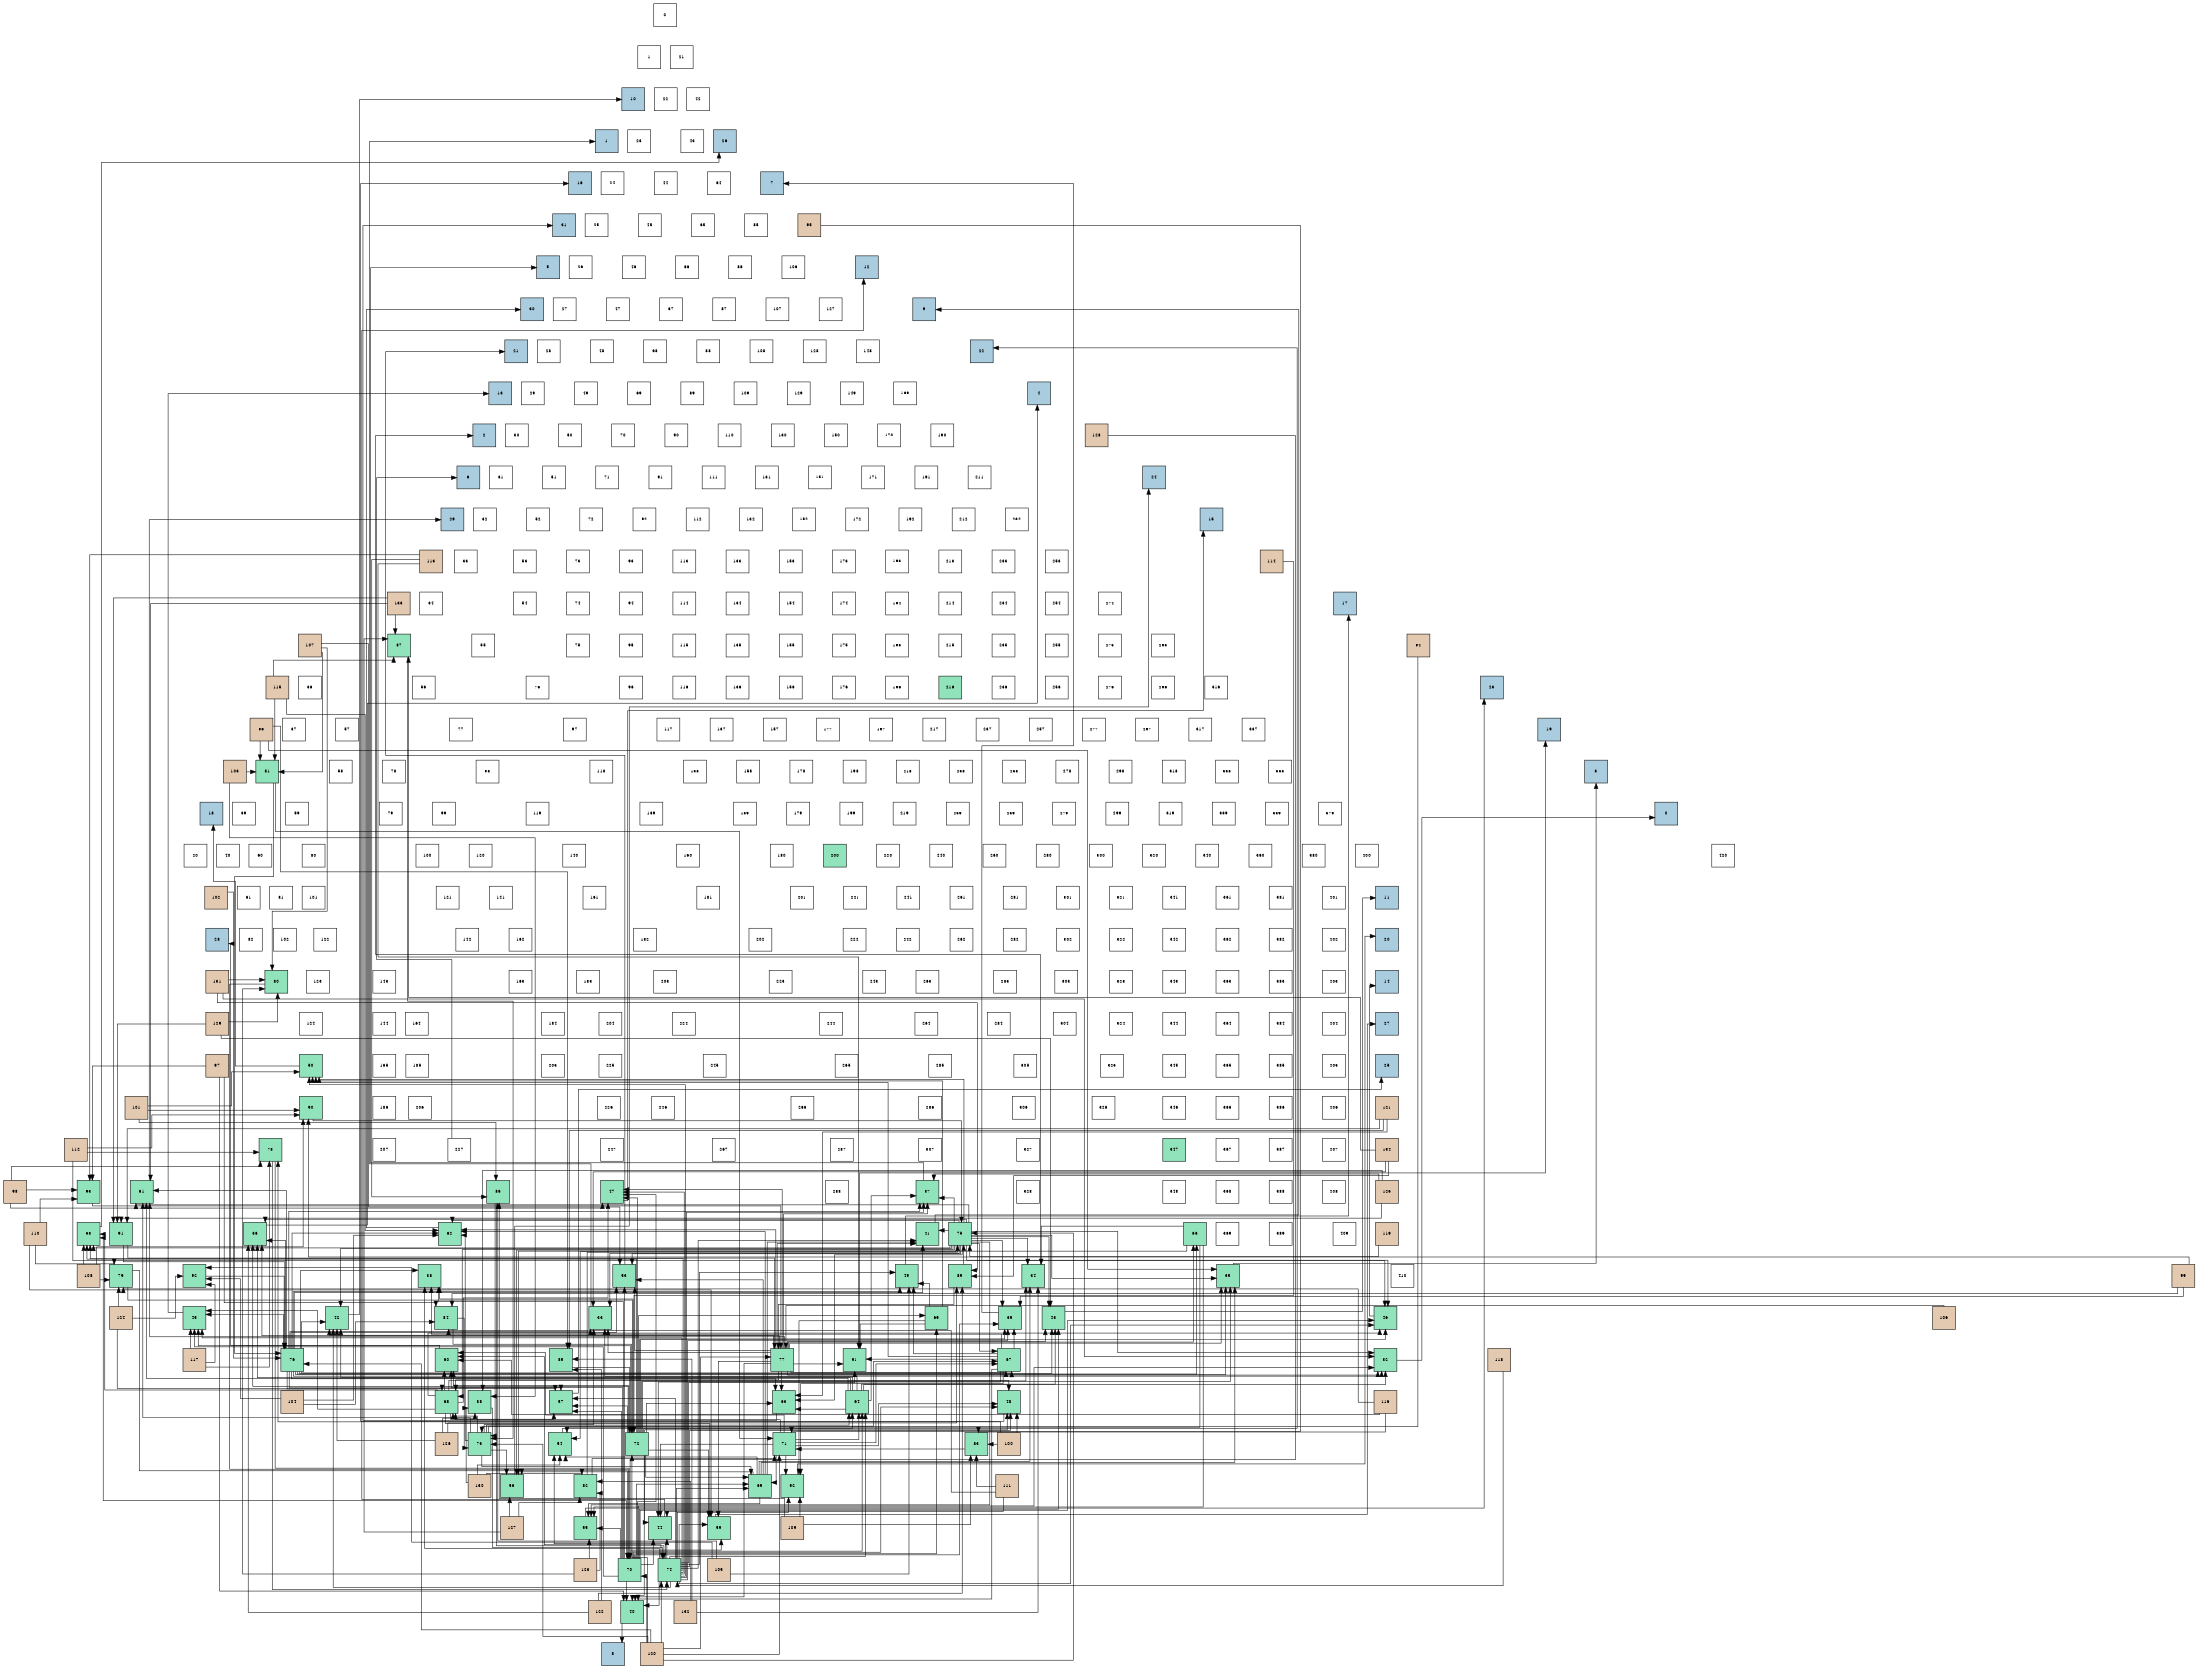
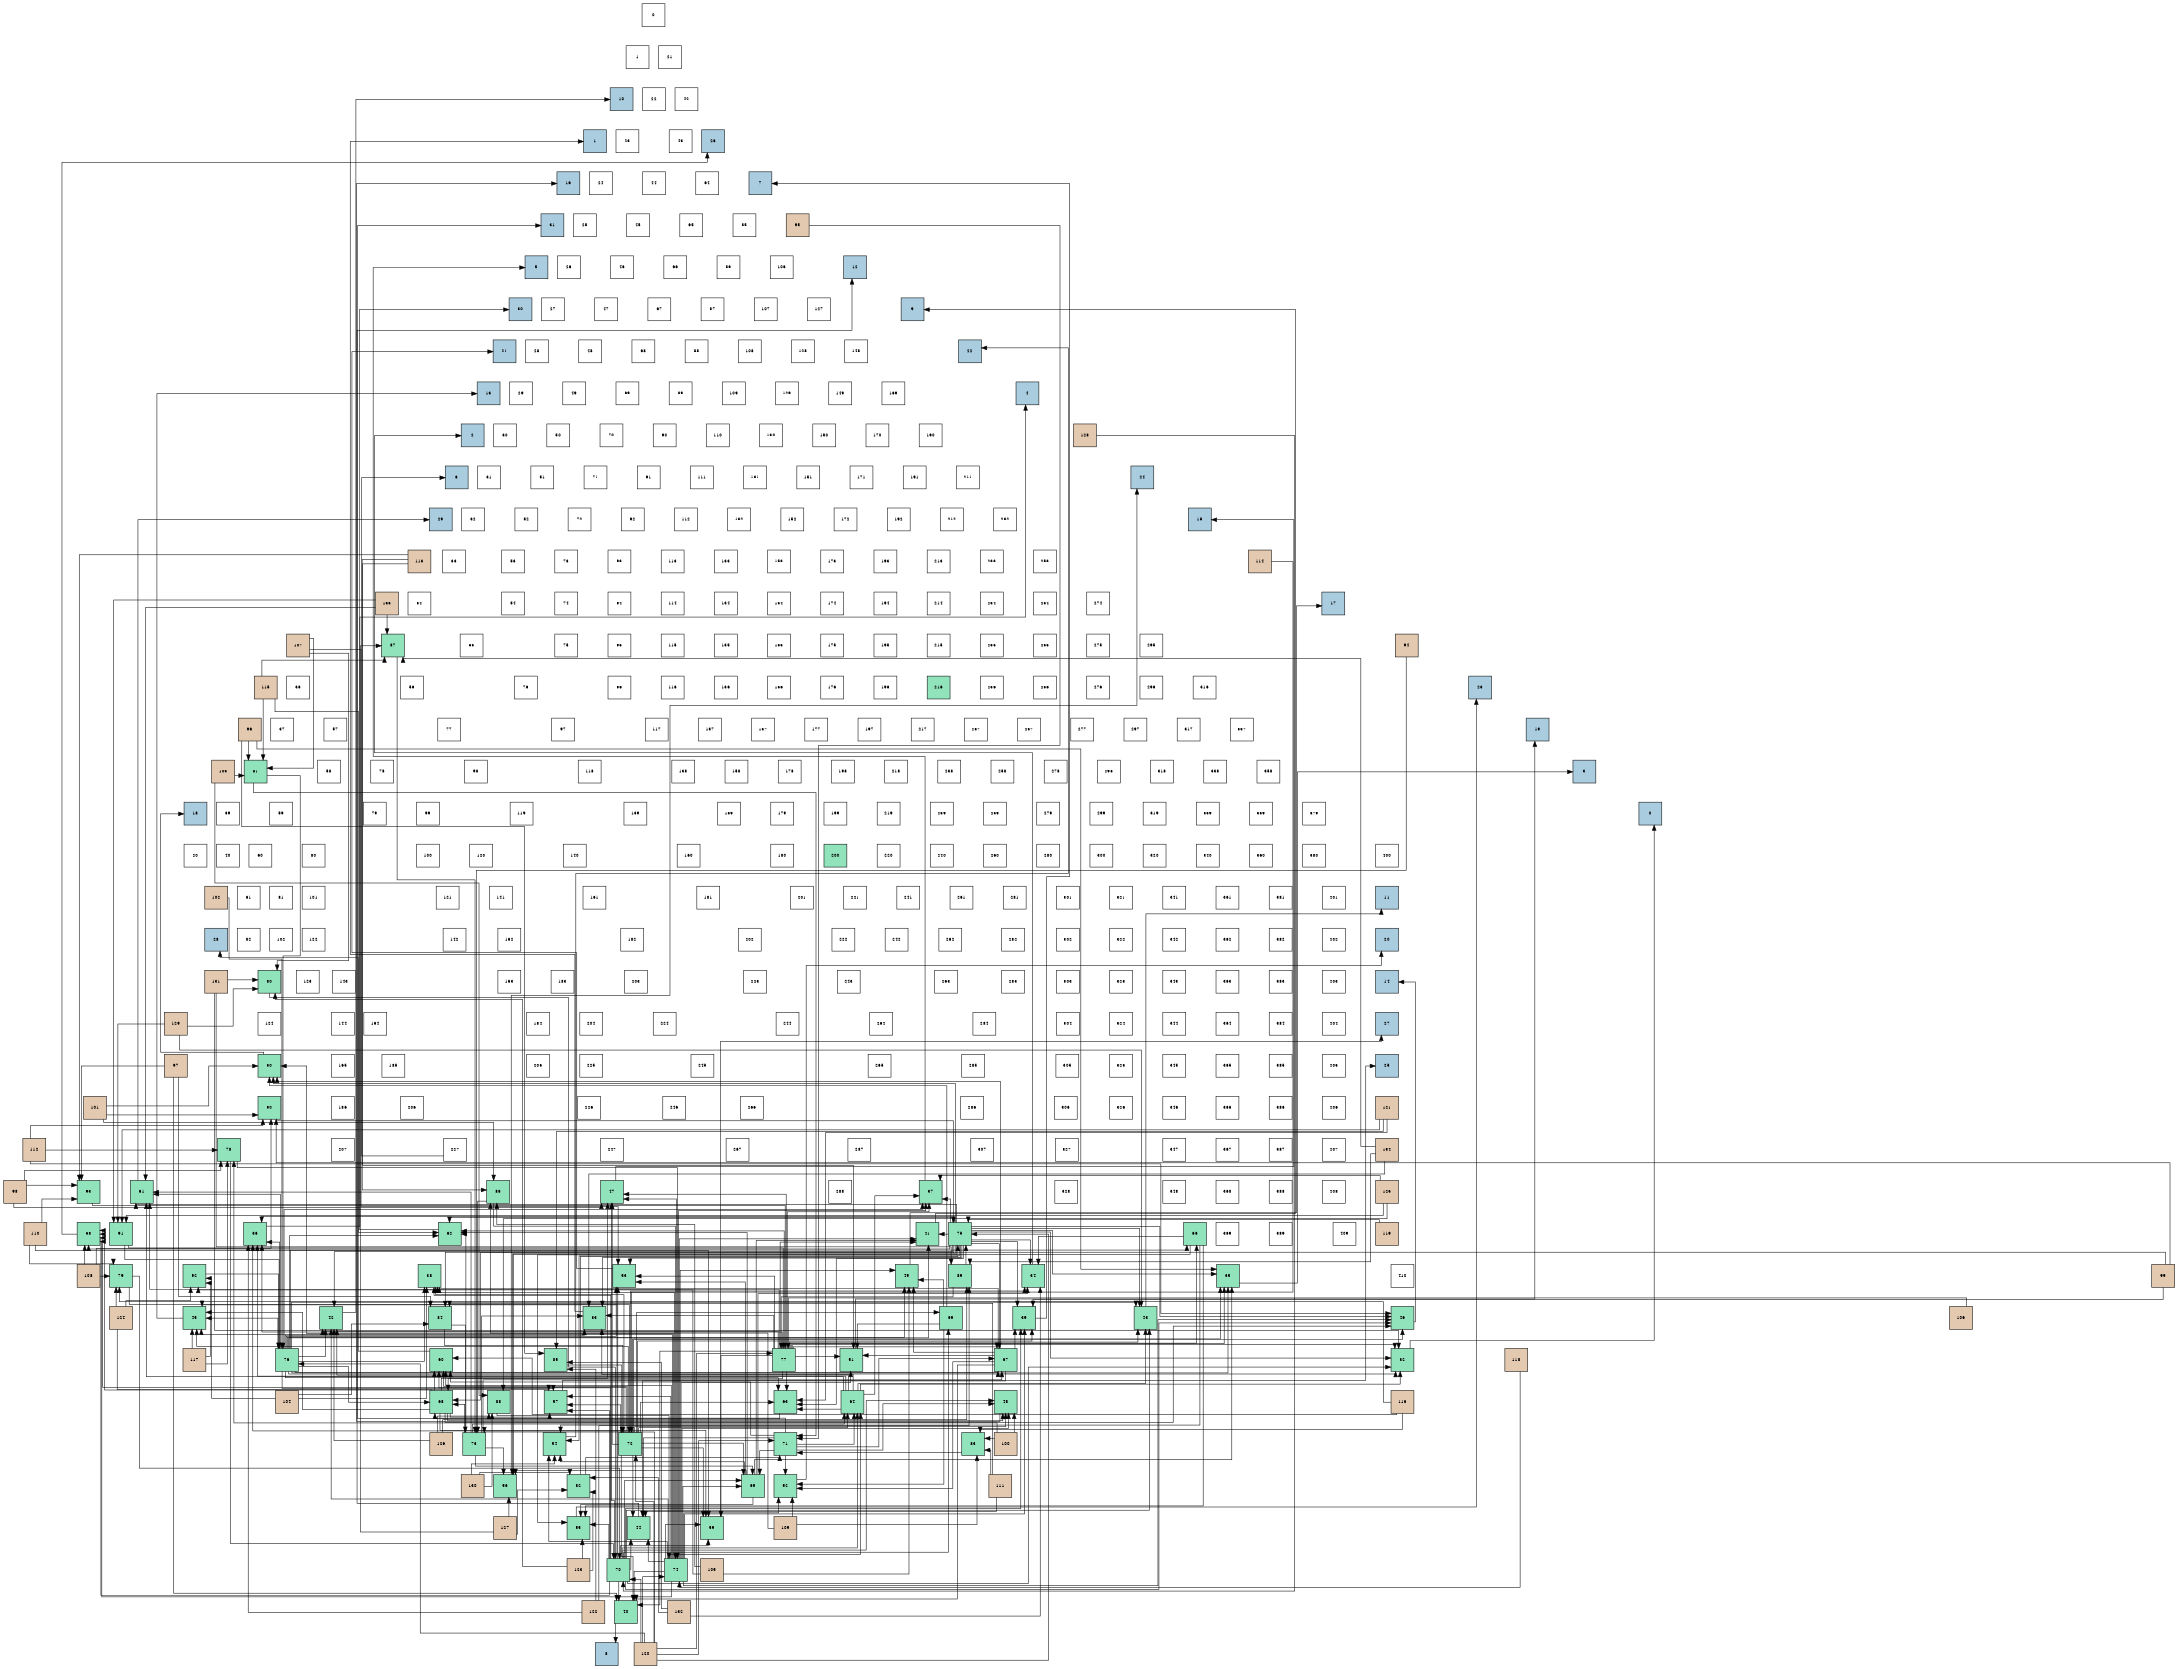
(1723, 856) -> none
(1174, 1150) -> (1174, 1150)
(354, 1310) -> (416, 1398)
